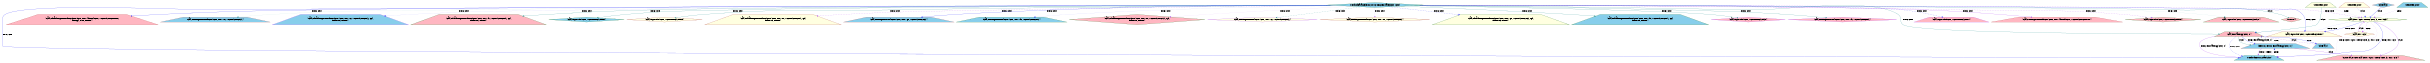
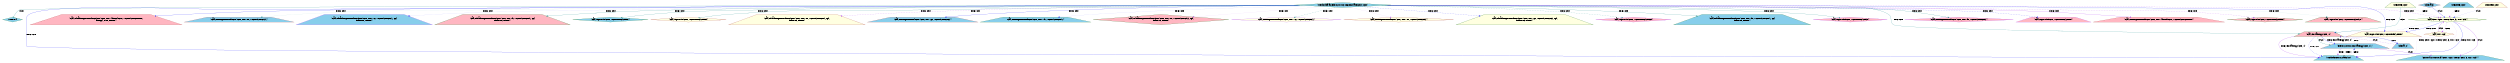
none -> (1633, 20)
(2291, 20) -> (13, 20)
(2371, 58) -> (2450, 58)
